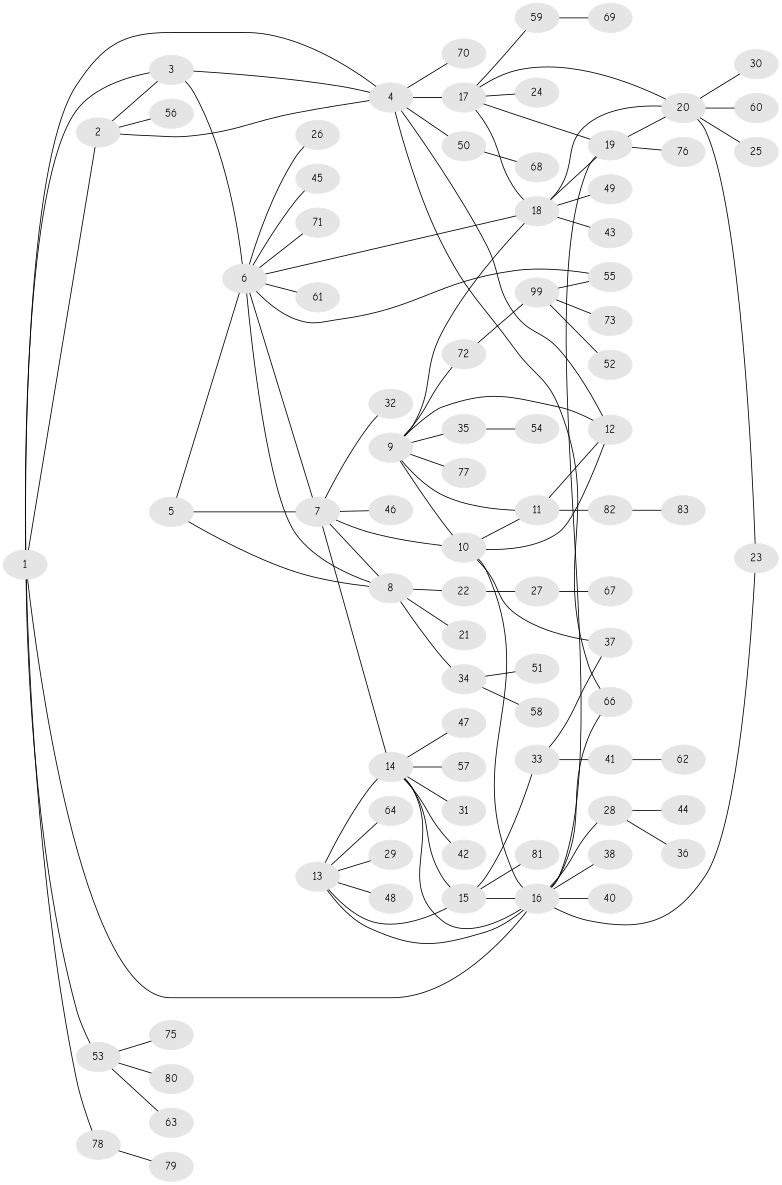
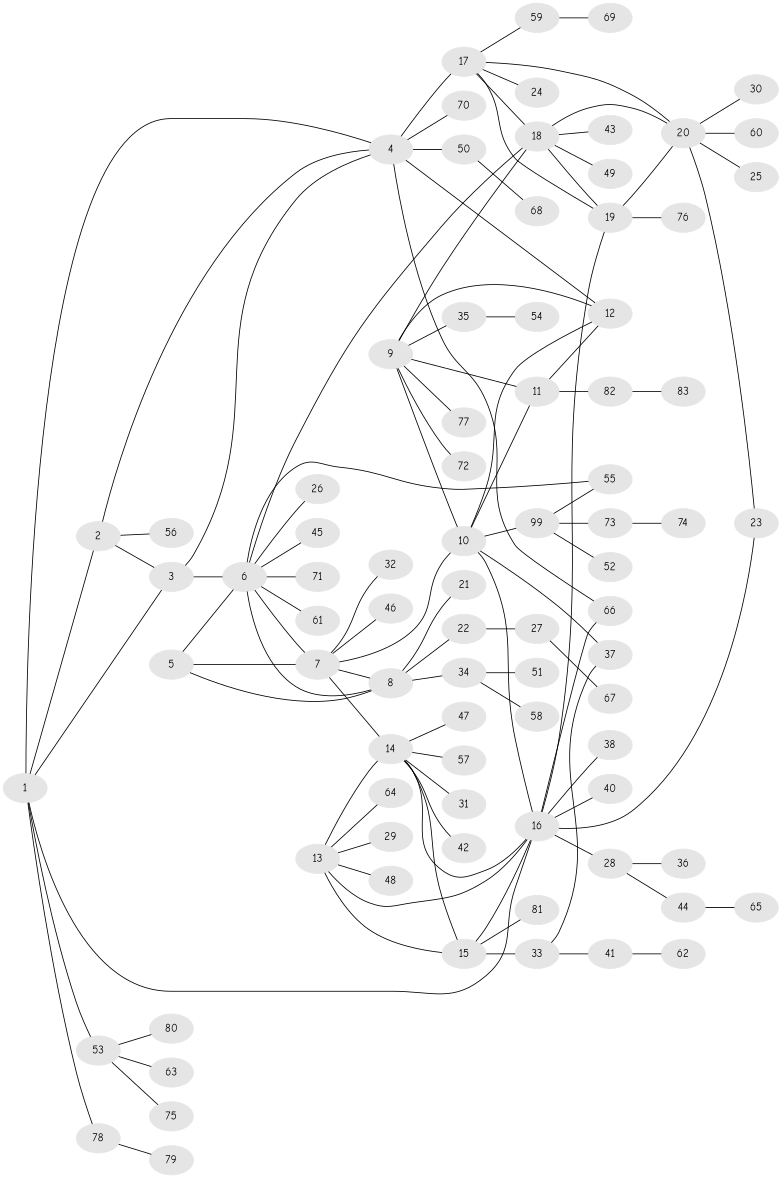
(502, 322) -> (500, 532)
none -> (683, 523)
none -> (756, 908)
